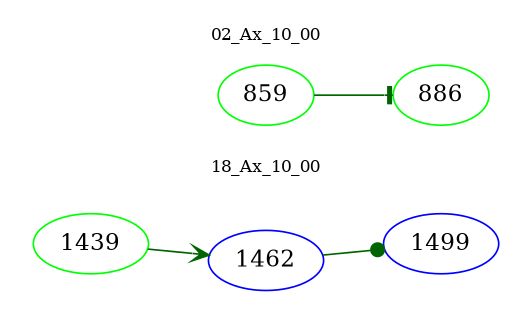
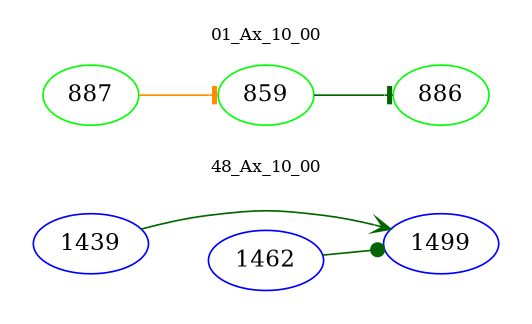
(266, 36) -> (266, 36)
none -> (91, 95)
(266, 168) -> (266, 168)
(91, 244) -> (91, 244)
(170, 251) -> (257, 211)
